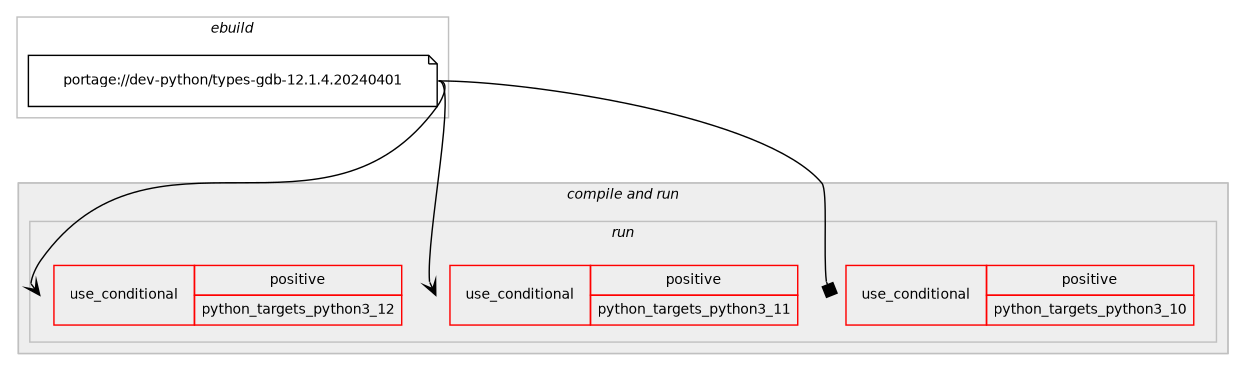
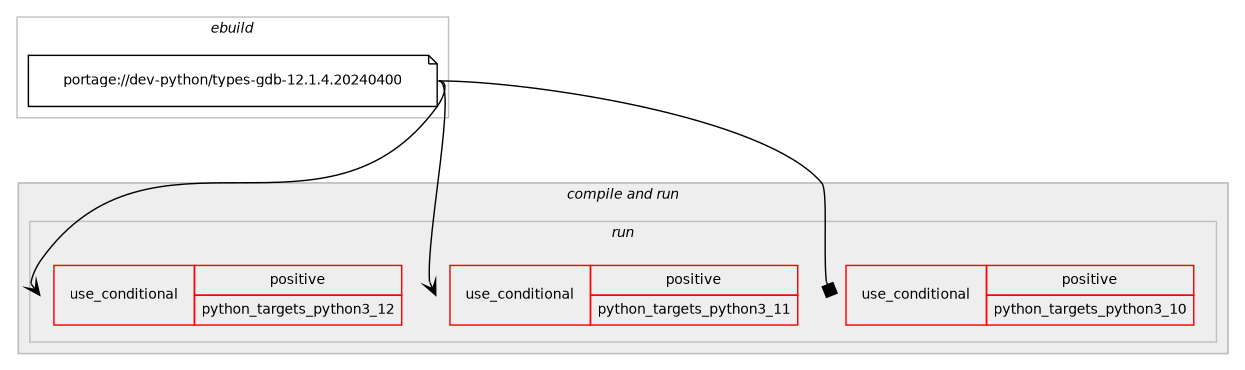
(233, 81) -> (233, 81)
